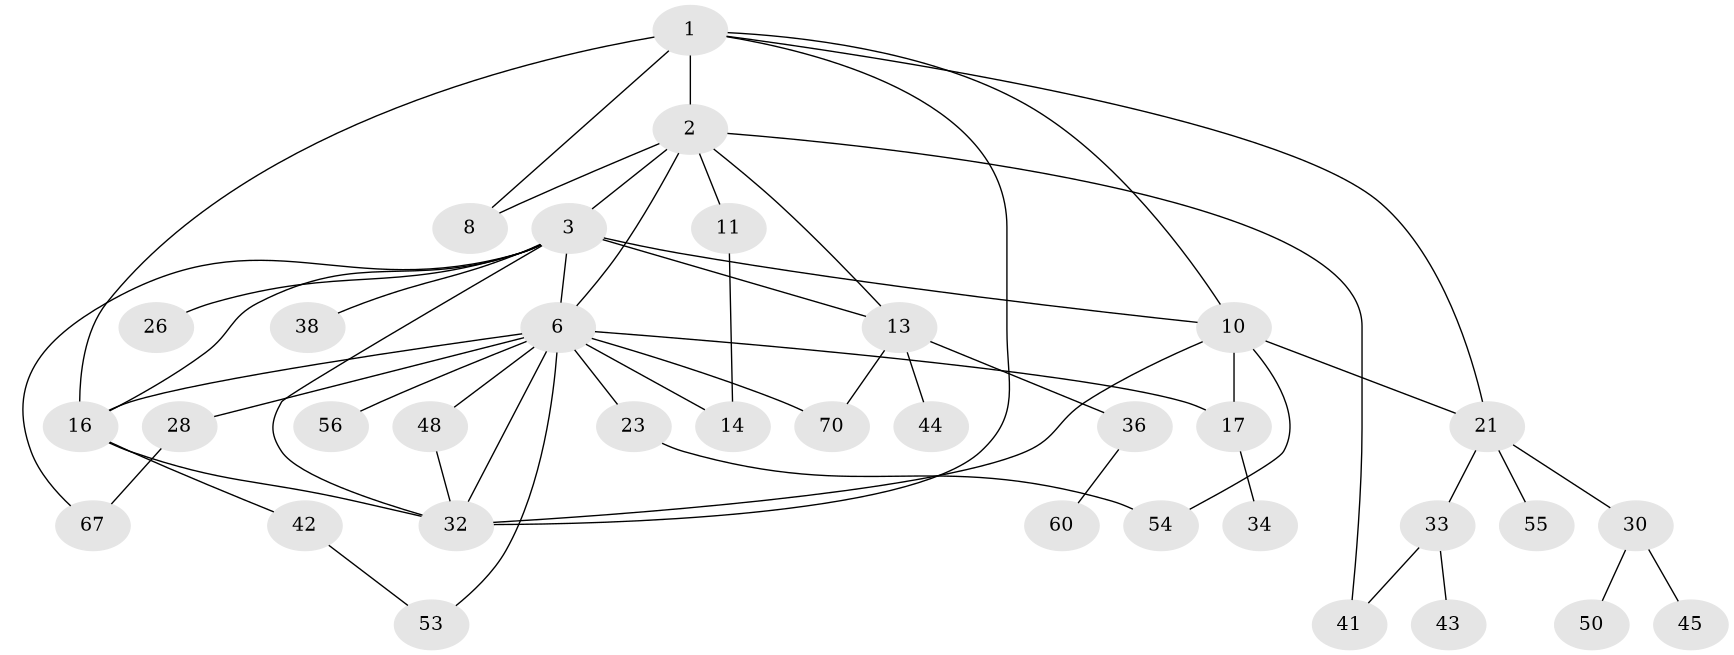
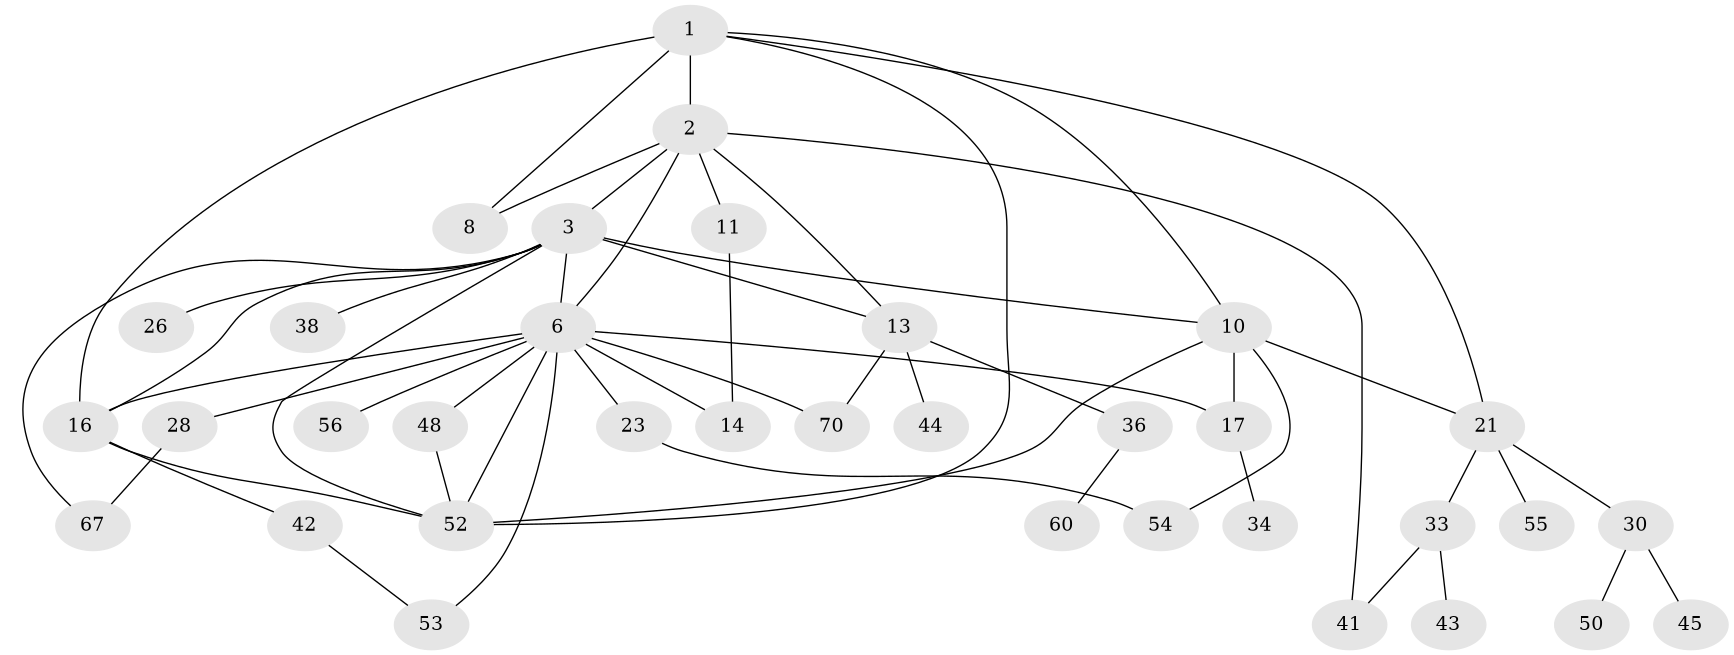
(456, 526) -> (456, 526)
